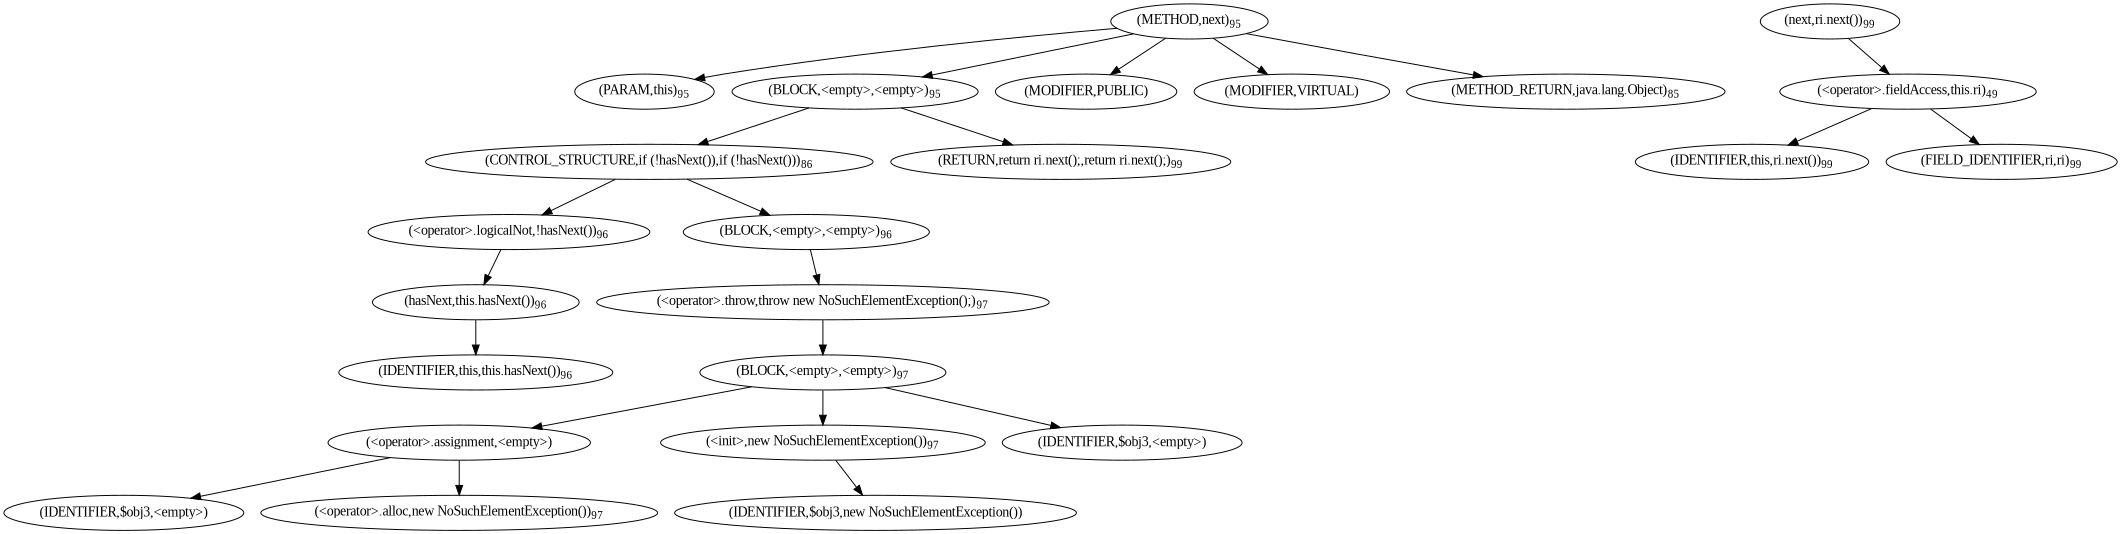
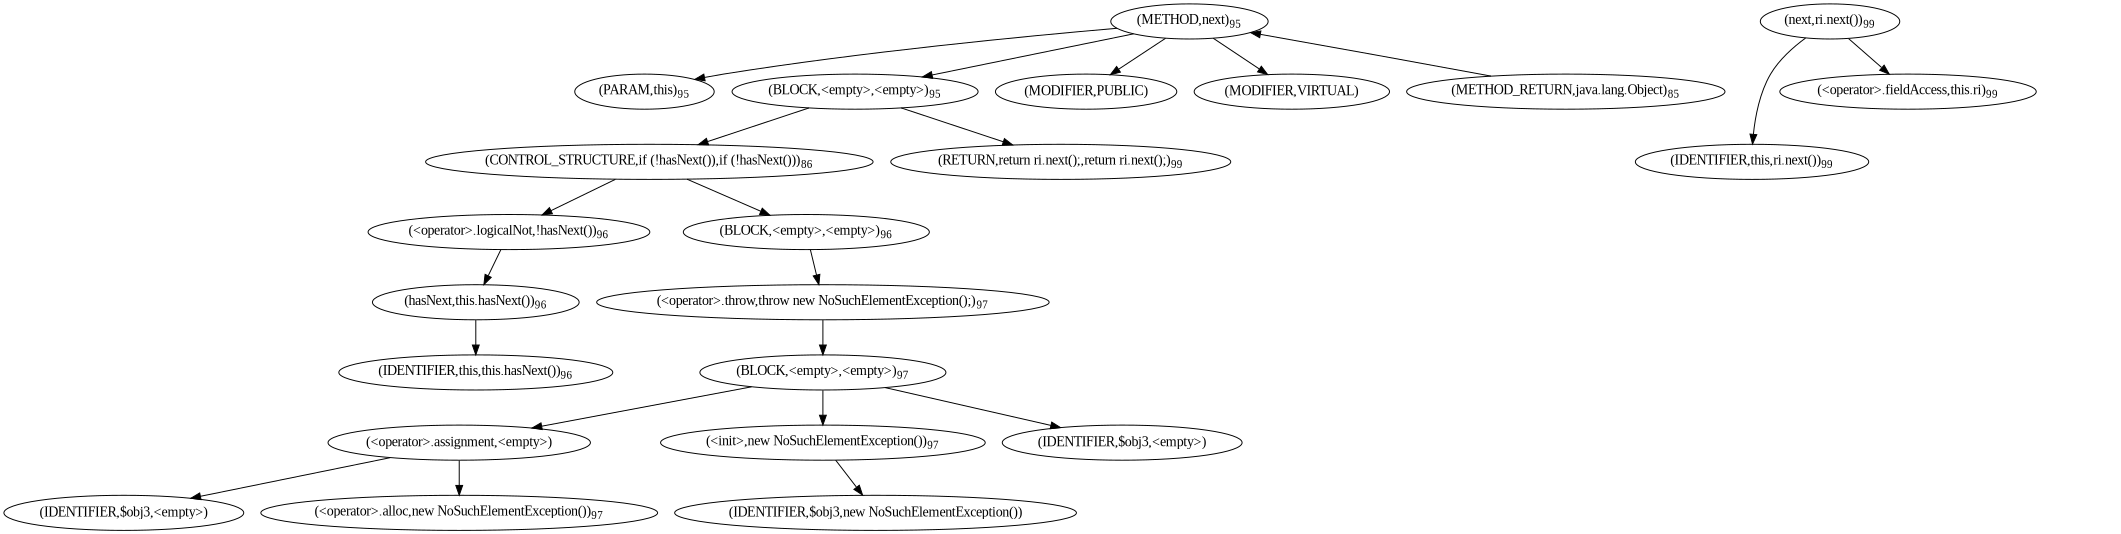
(1360, 54) -> (1376, 55)
(1992, 90) -> (1992, 90)
(1834, 125) -> (1768, 80)
(2002, 162) -> none
